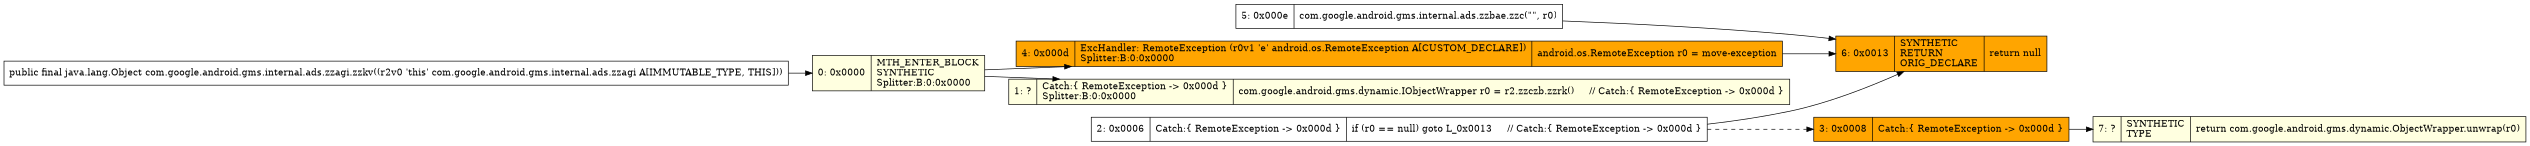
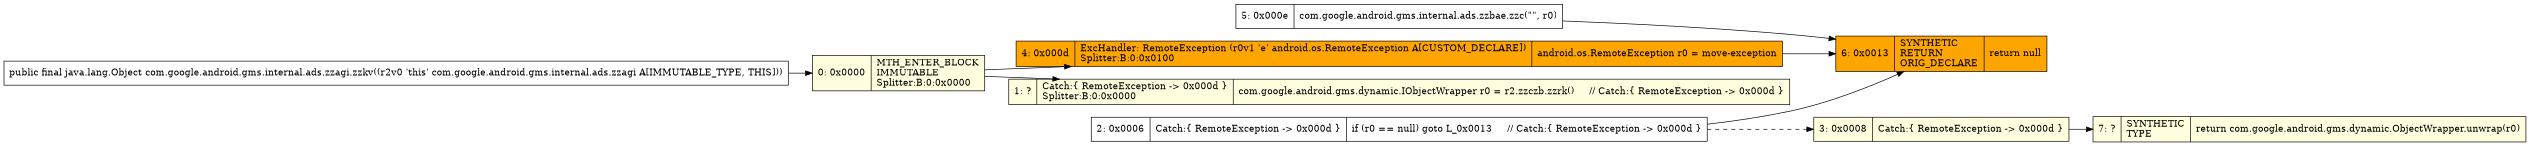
(1128, 58) -> (1128, 58)
(906, 73) -> (908, 73)
(1941, 129) -> (1941, 129)
